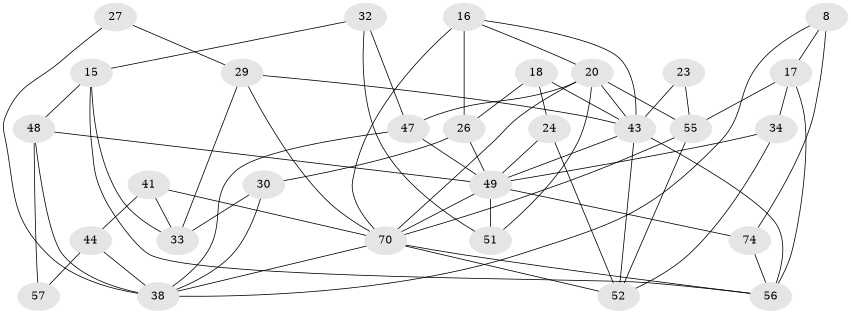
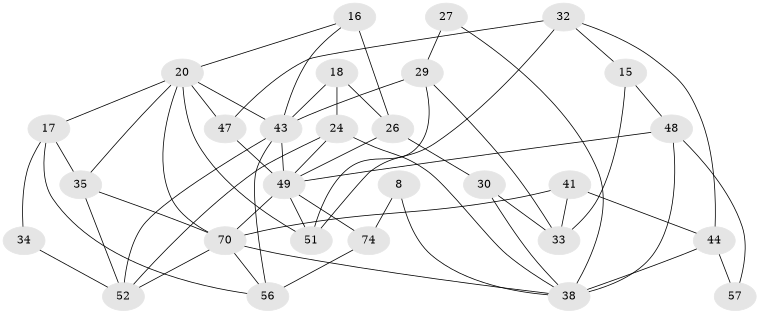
(809, 45) -> (116, 101)
(684, 73) -> none
none -> (691, 97)
(378, 115) -> none
(691, 129) -> (81, 185)
(640, 158) -> none
(245, 165) -> (455, 198)
(299, 168) -> (381, 159)
(357, 275) -> none
